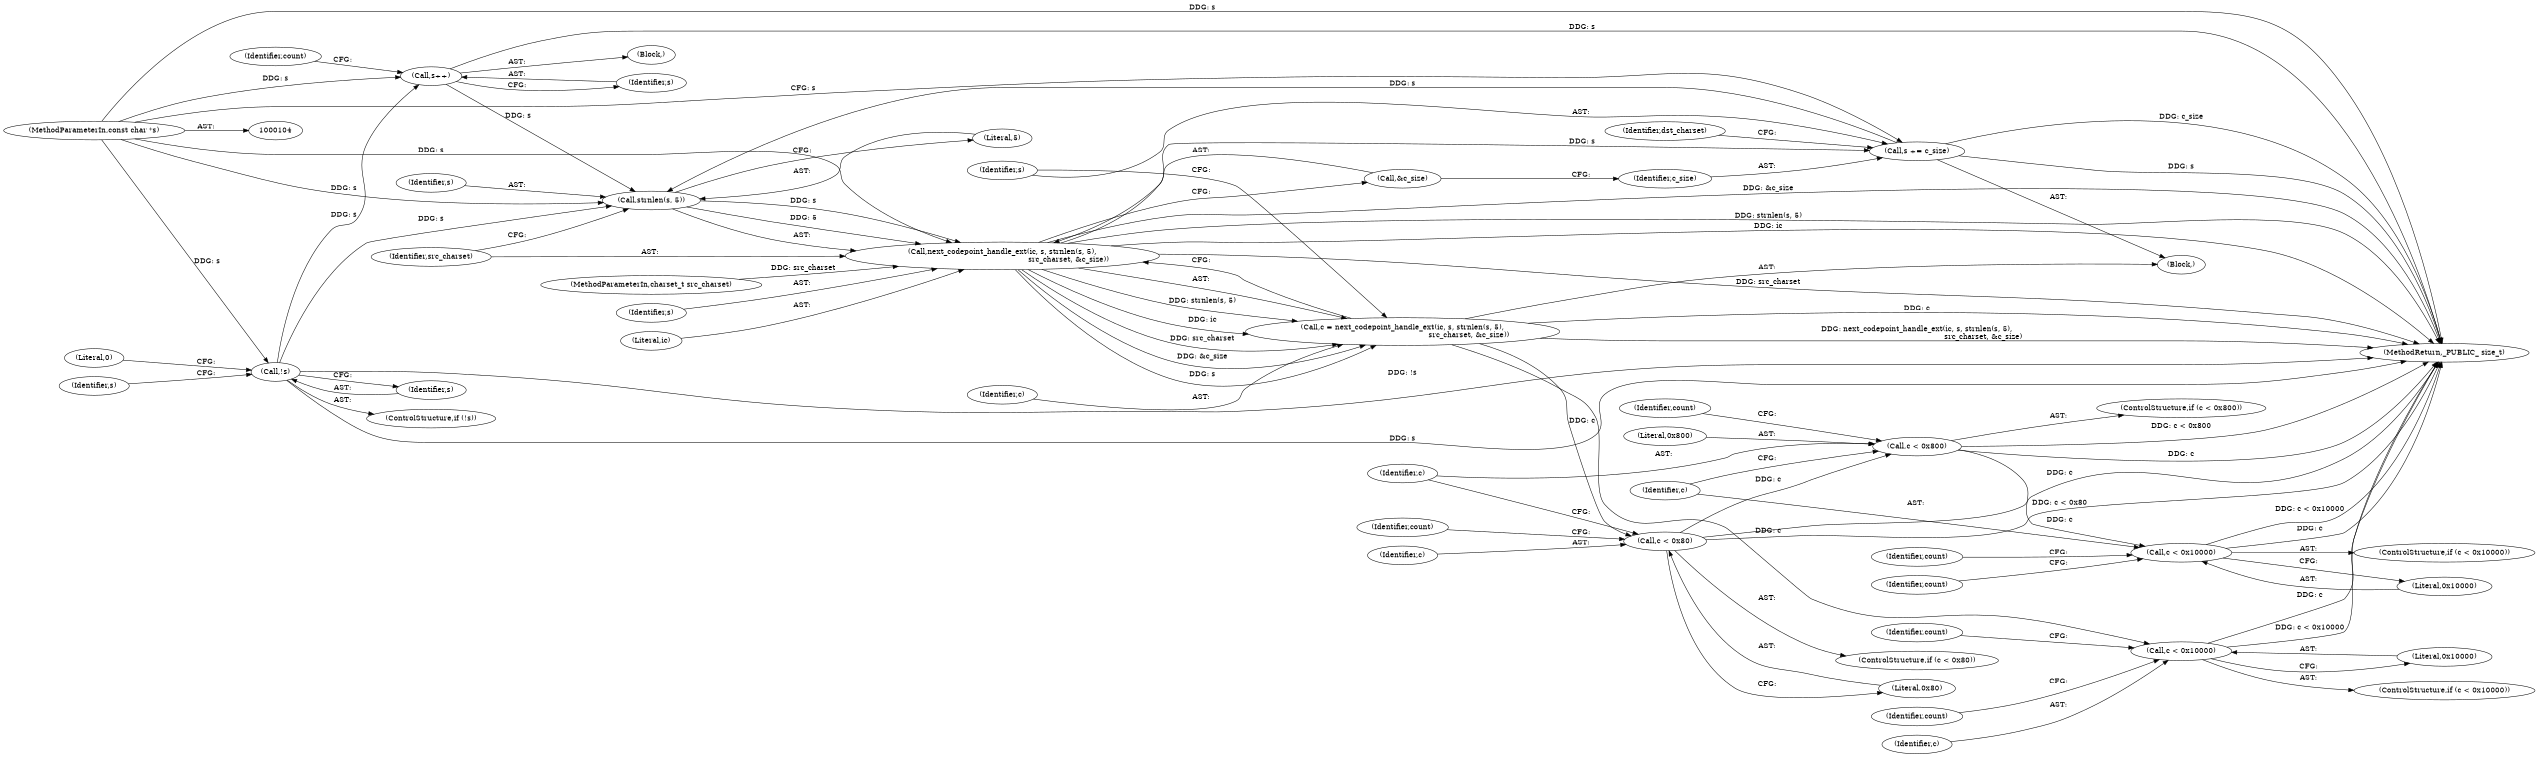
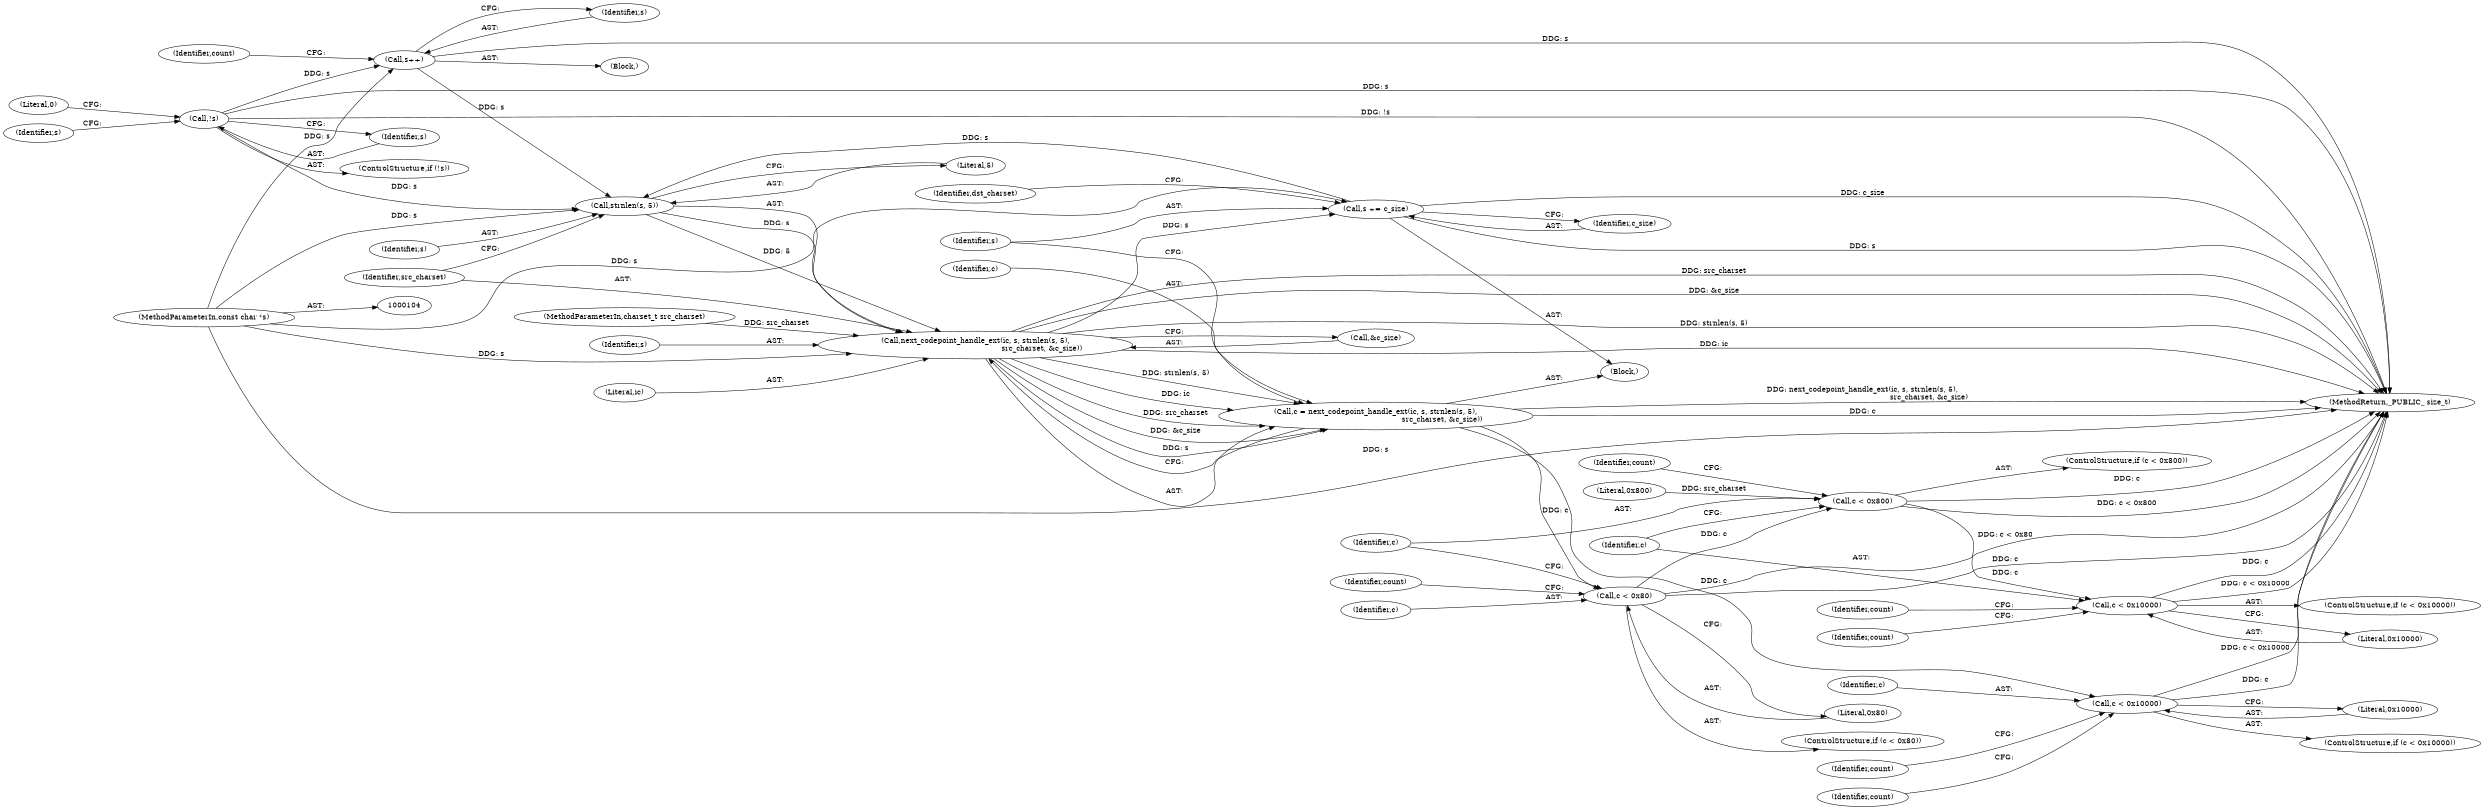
(803, 88) -> (625, 261)
(1527, 179) -> (1498, 216)
(183, 249) -> none
(1768, 434) -> (1714, 489)
